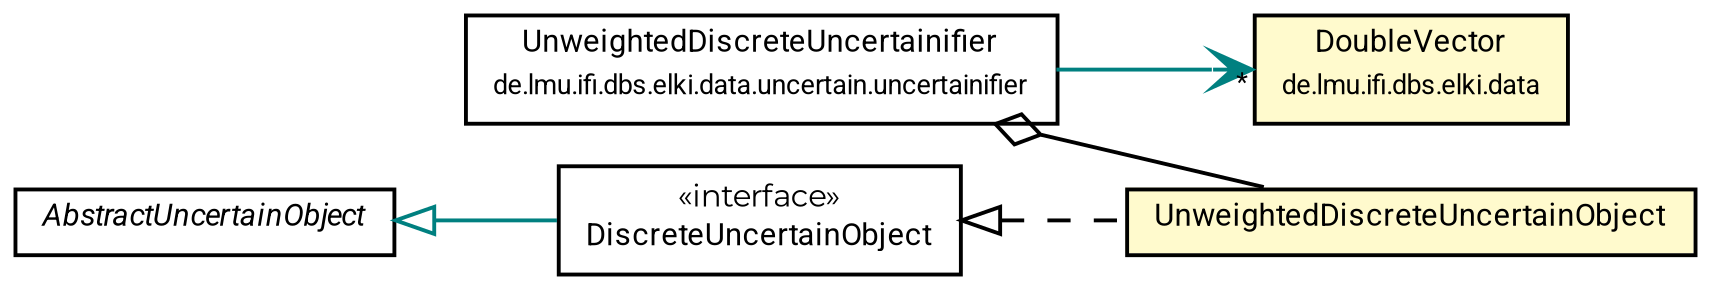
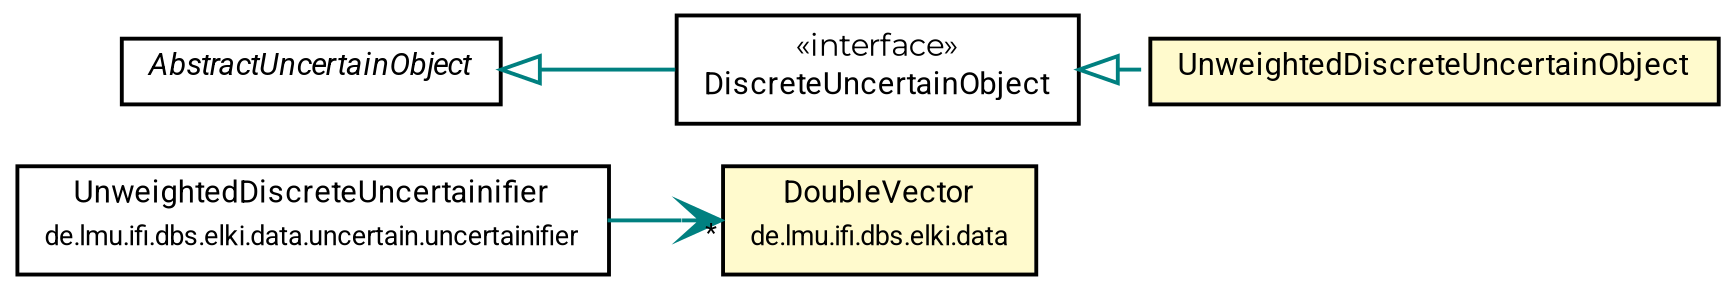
(1153, 161) -> none
(1063, 220) -> (1132, 70)
